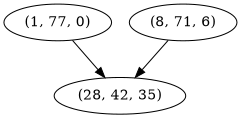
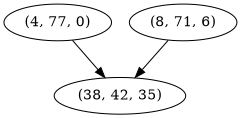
(58, 22) -> (58, 22)
(120, 96) -> (120, 96)
